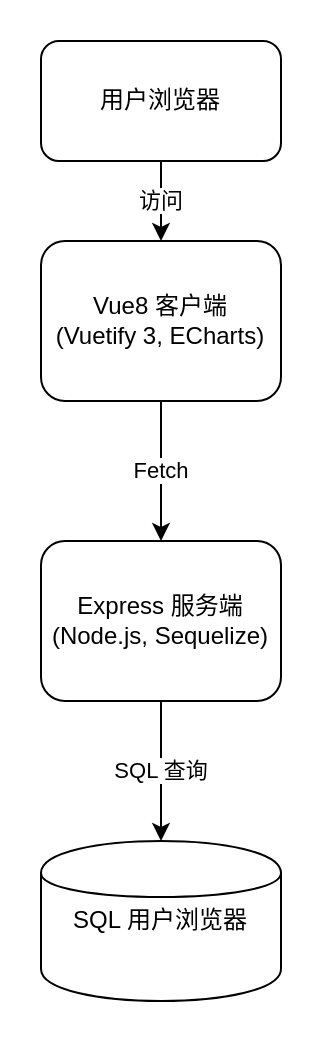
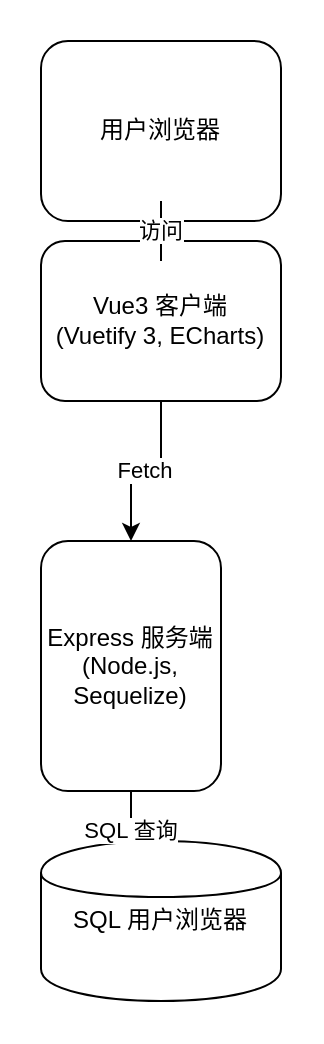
(161, 101) -> (161, 131)
(161, 321) -> (161, 321)
(161, 621) -> (131, 666)
